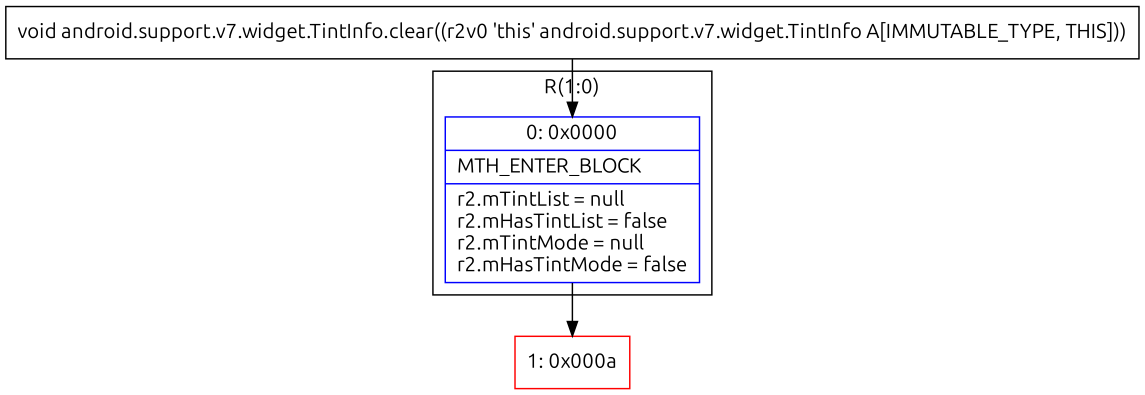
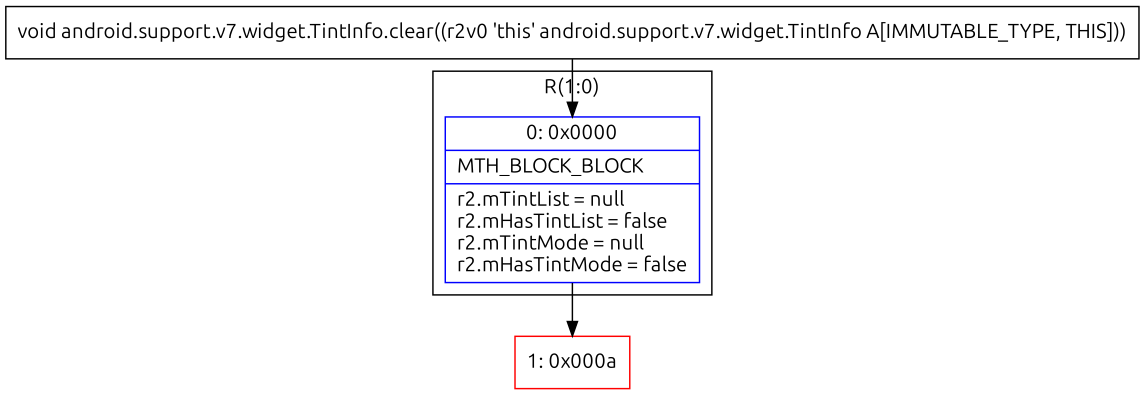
(549, 166) -> (551, 166)
